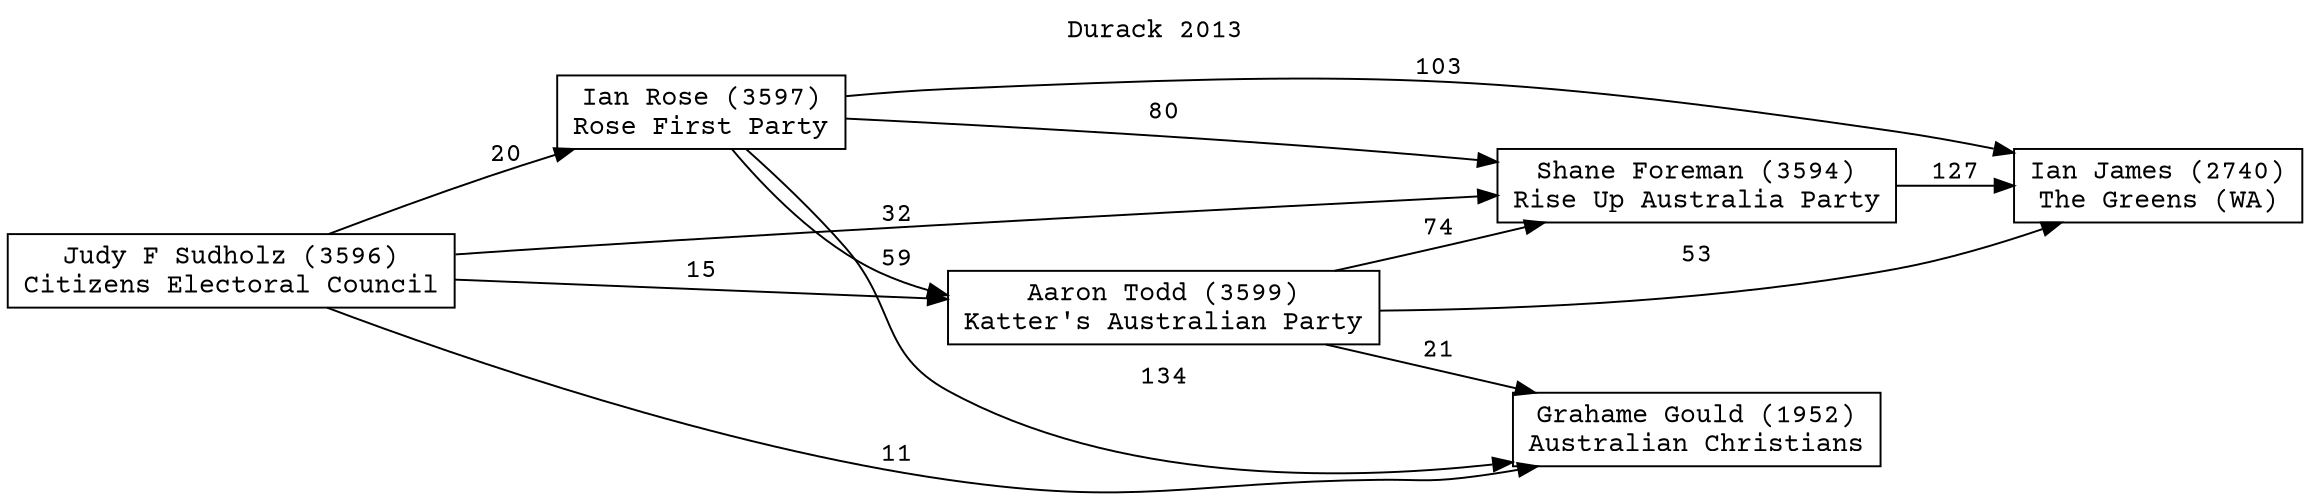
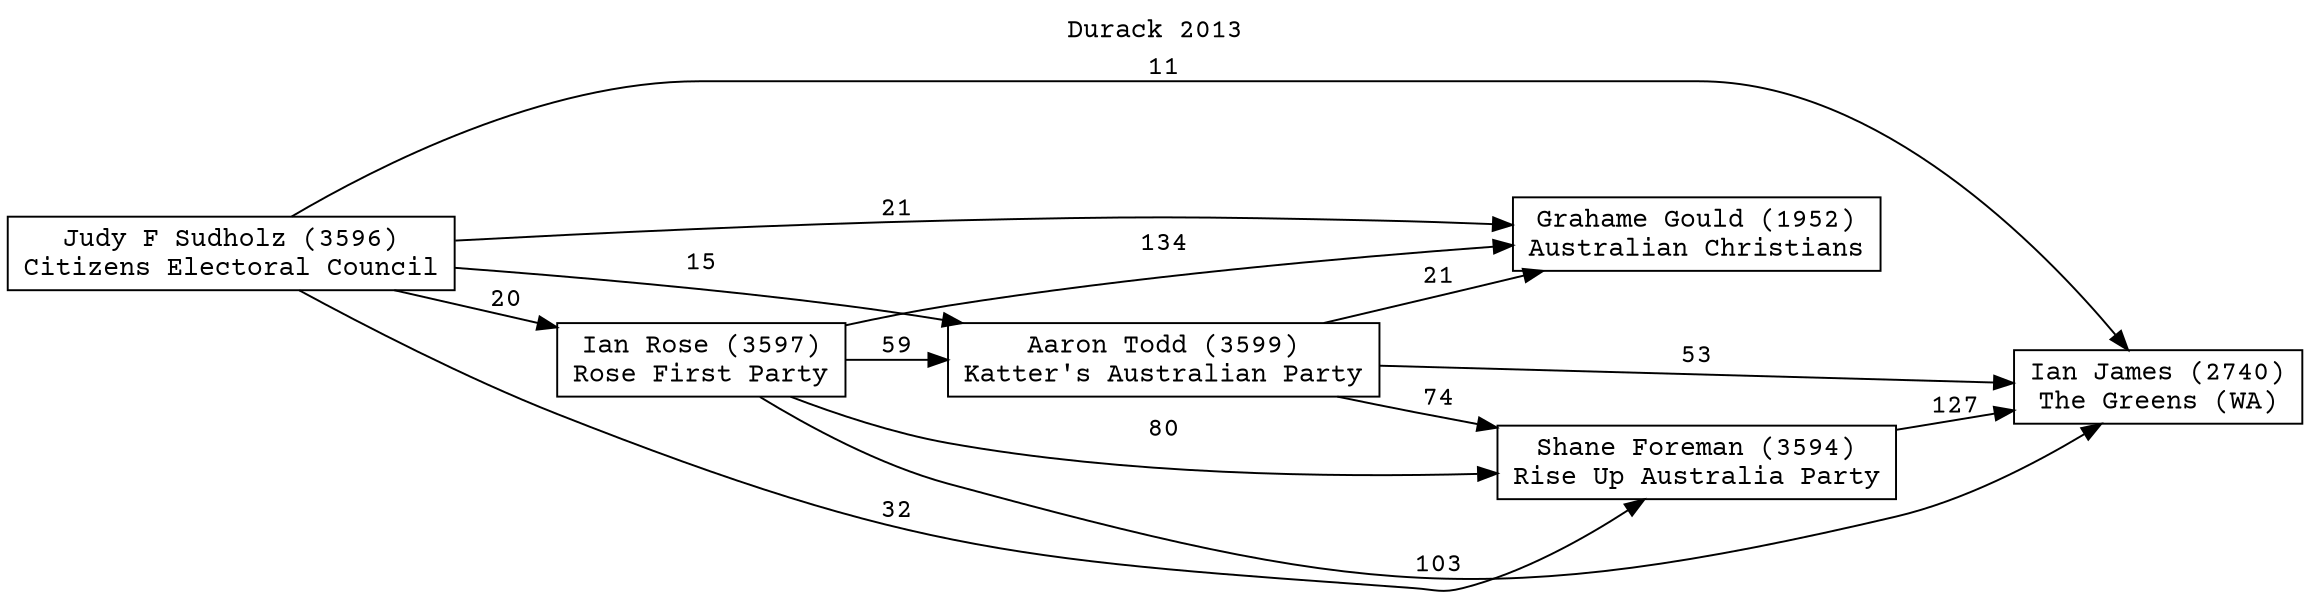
none -> (1233, 81)
(897, 454) -> (897, 208)
